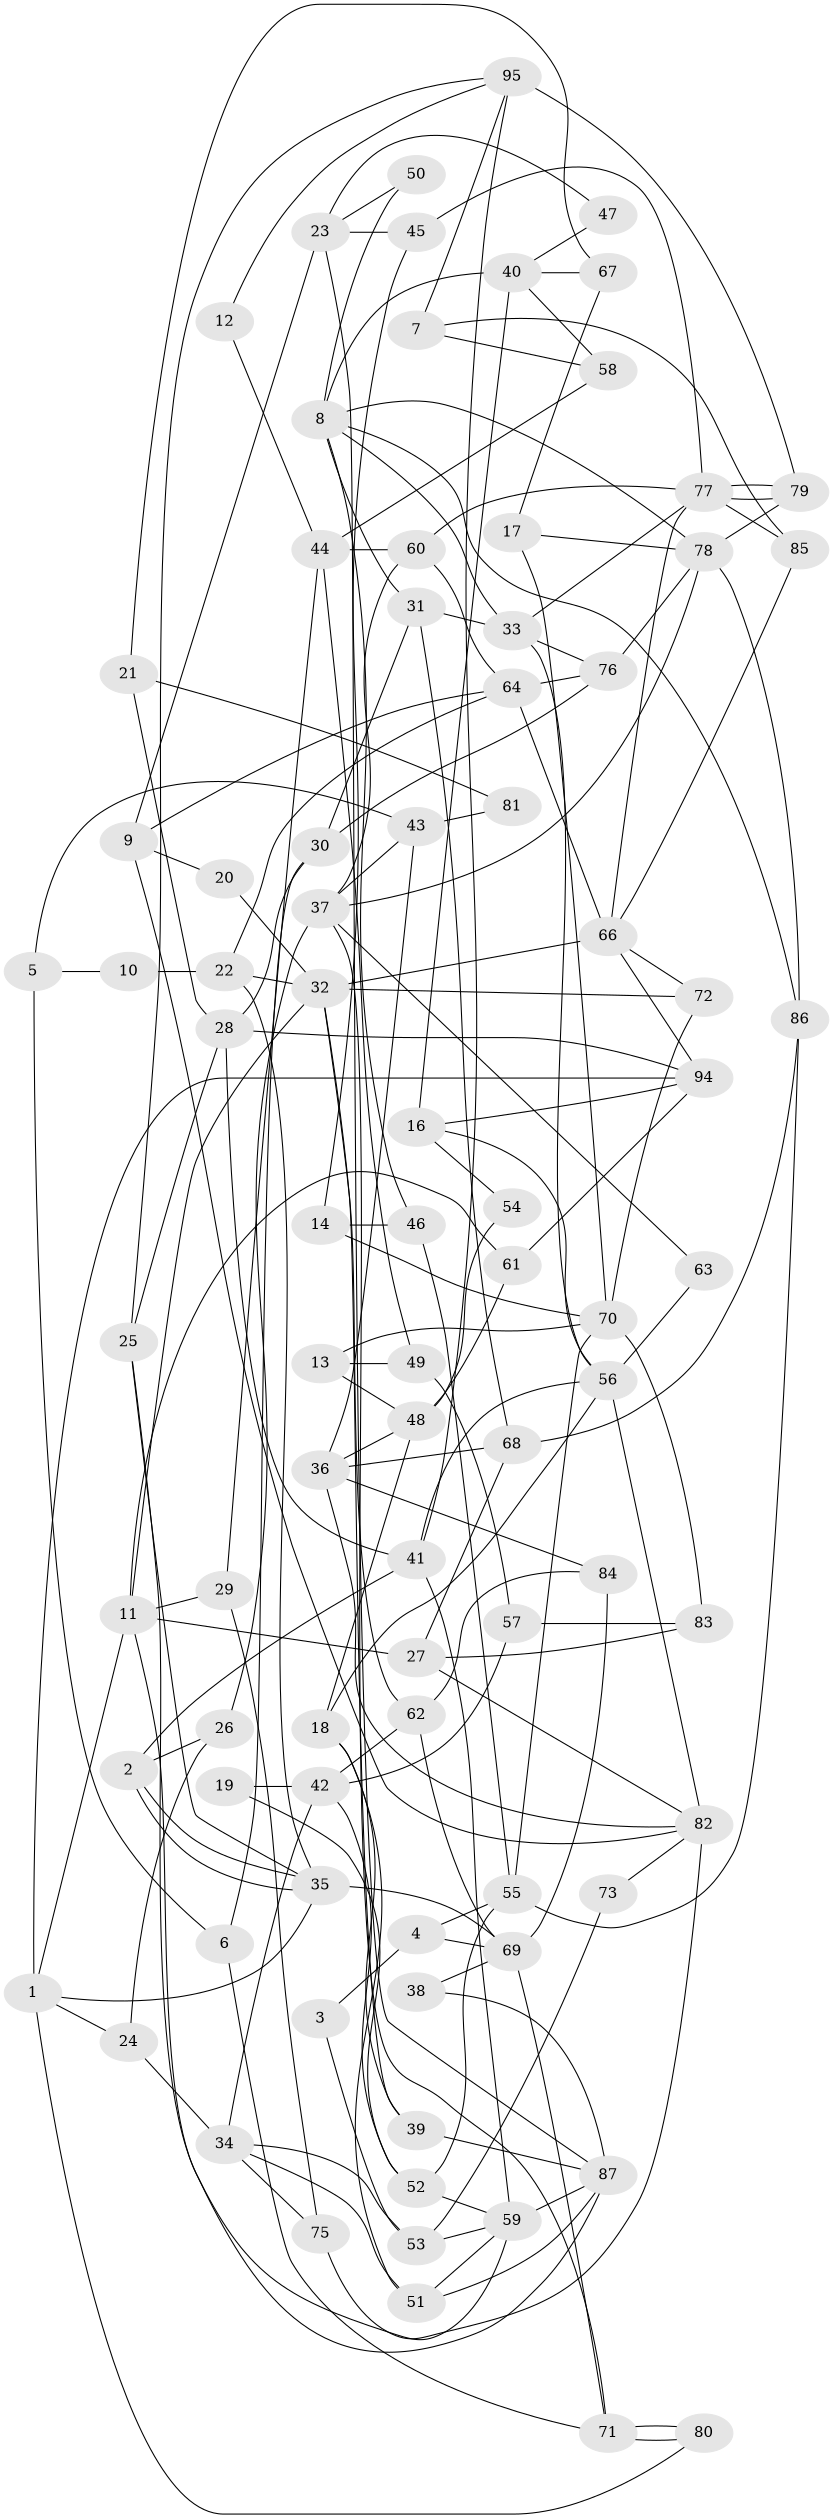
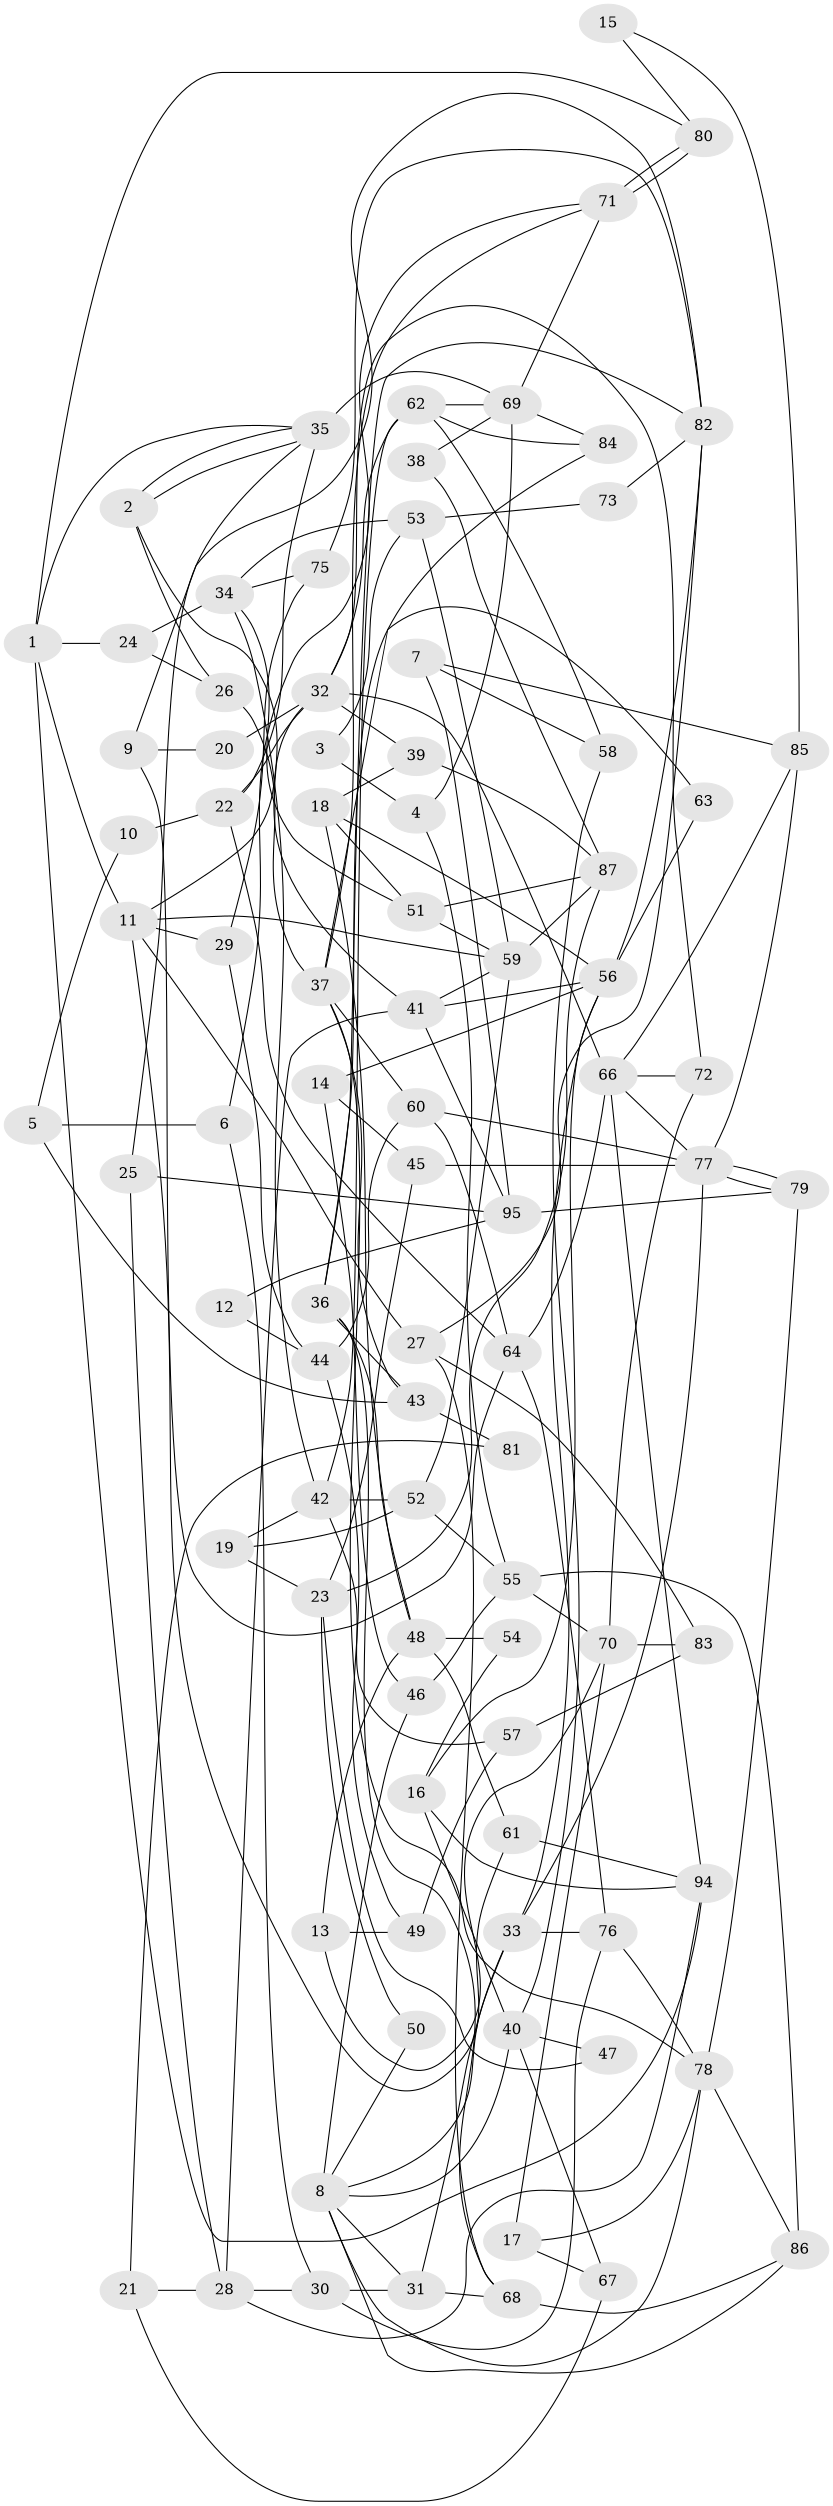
none -> (608, 23)
(458, 464) -> (527, 572)
(225, 537) -> (273, 1573)
(453, 1284) -> (459, 1034)
(251, 2270) -> none
